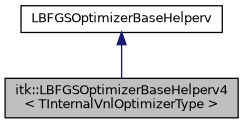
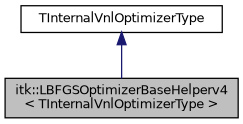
(122, 19) -> (122, 19)
